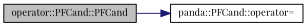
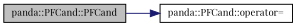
(70, 13) -> (65, 13)
